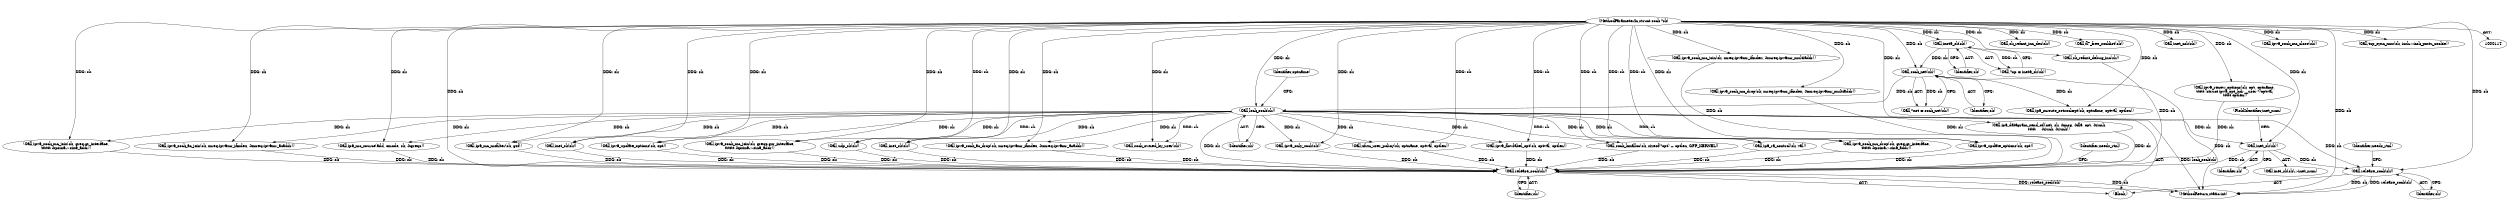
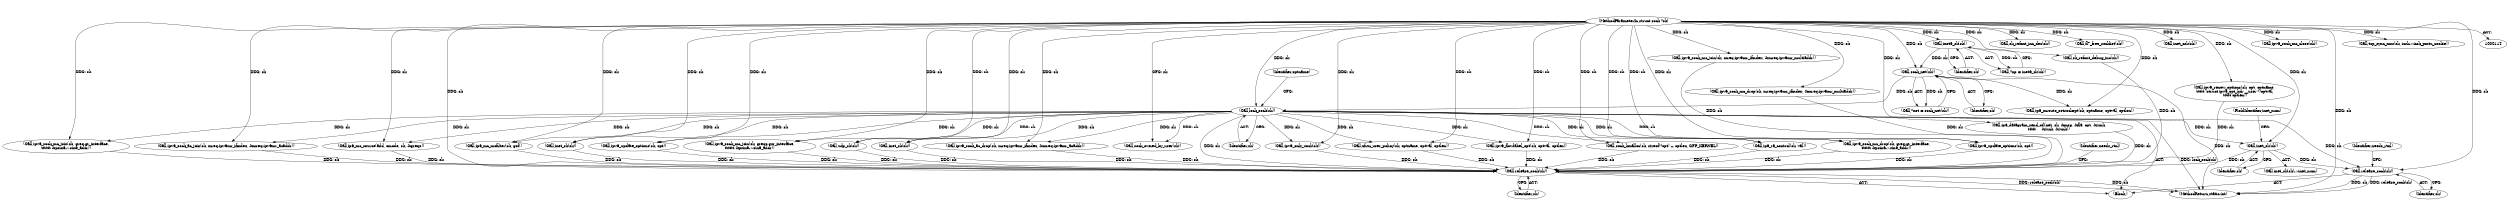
(1160, 72) -> (1160, 72)
